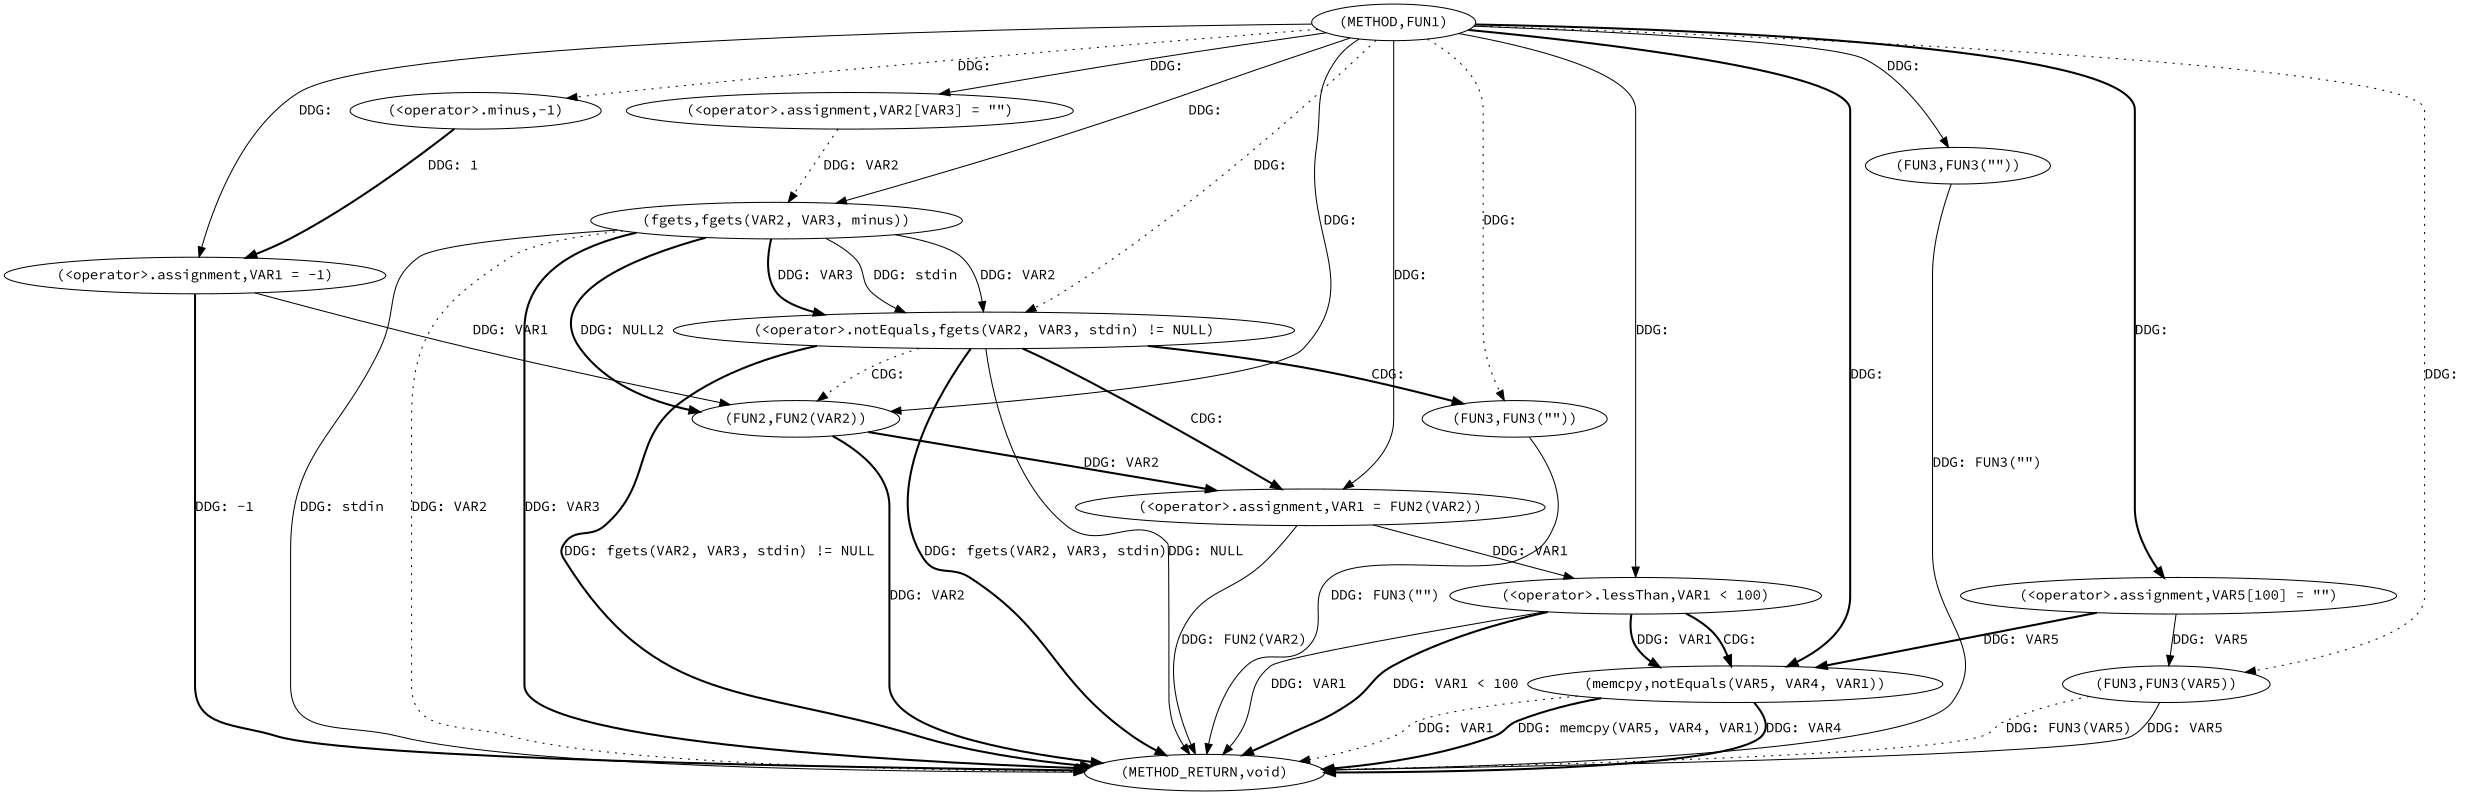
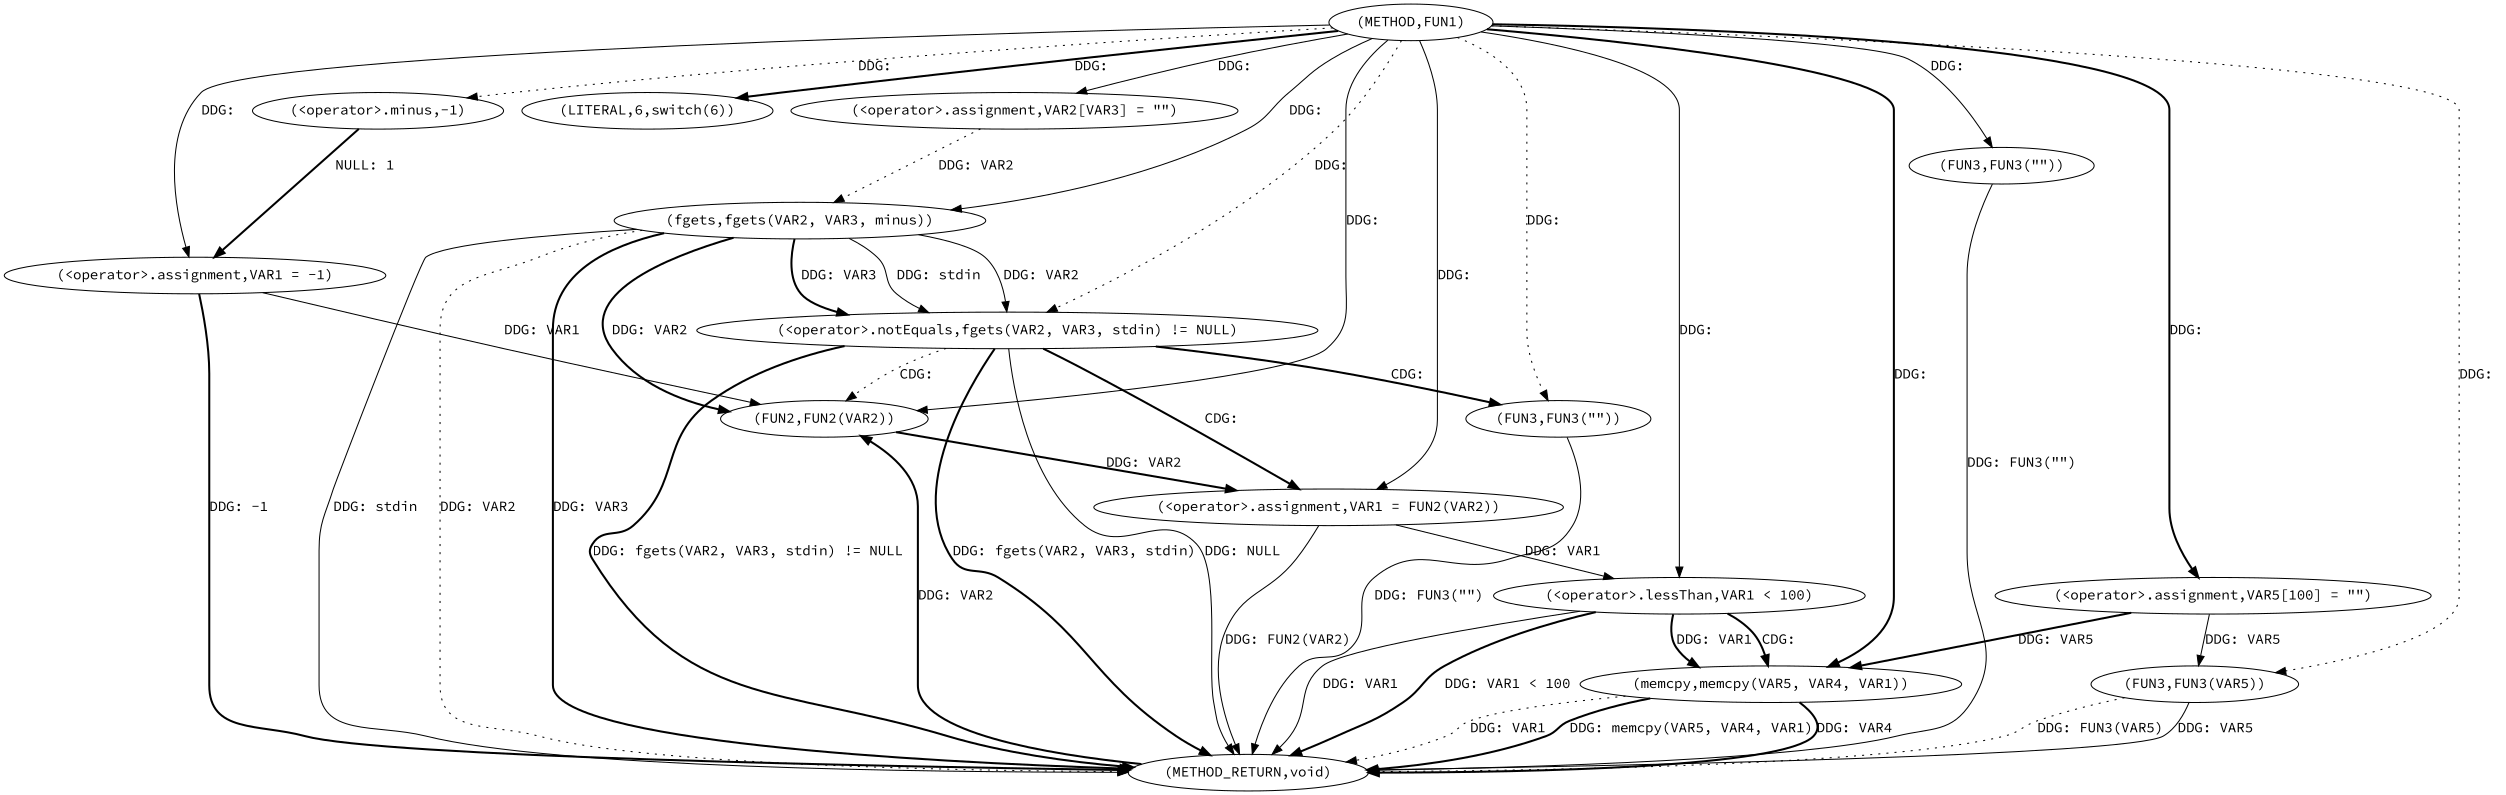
none -> (647, 111)
(453, 166) -> (365, 166)
(623, 330) -> (650, 330)
(889, 661) -> (918, 678)
(1735, 684) -> (1771, 684)
